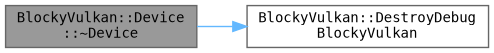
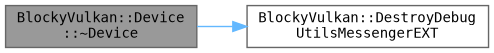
(368, 27) -> (368, 27)
